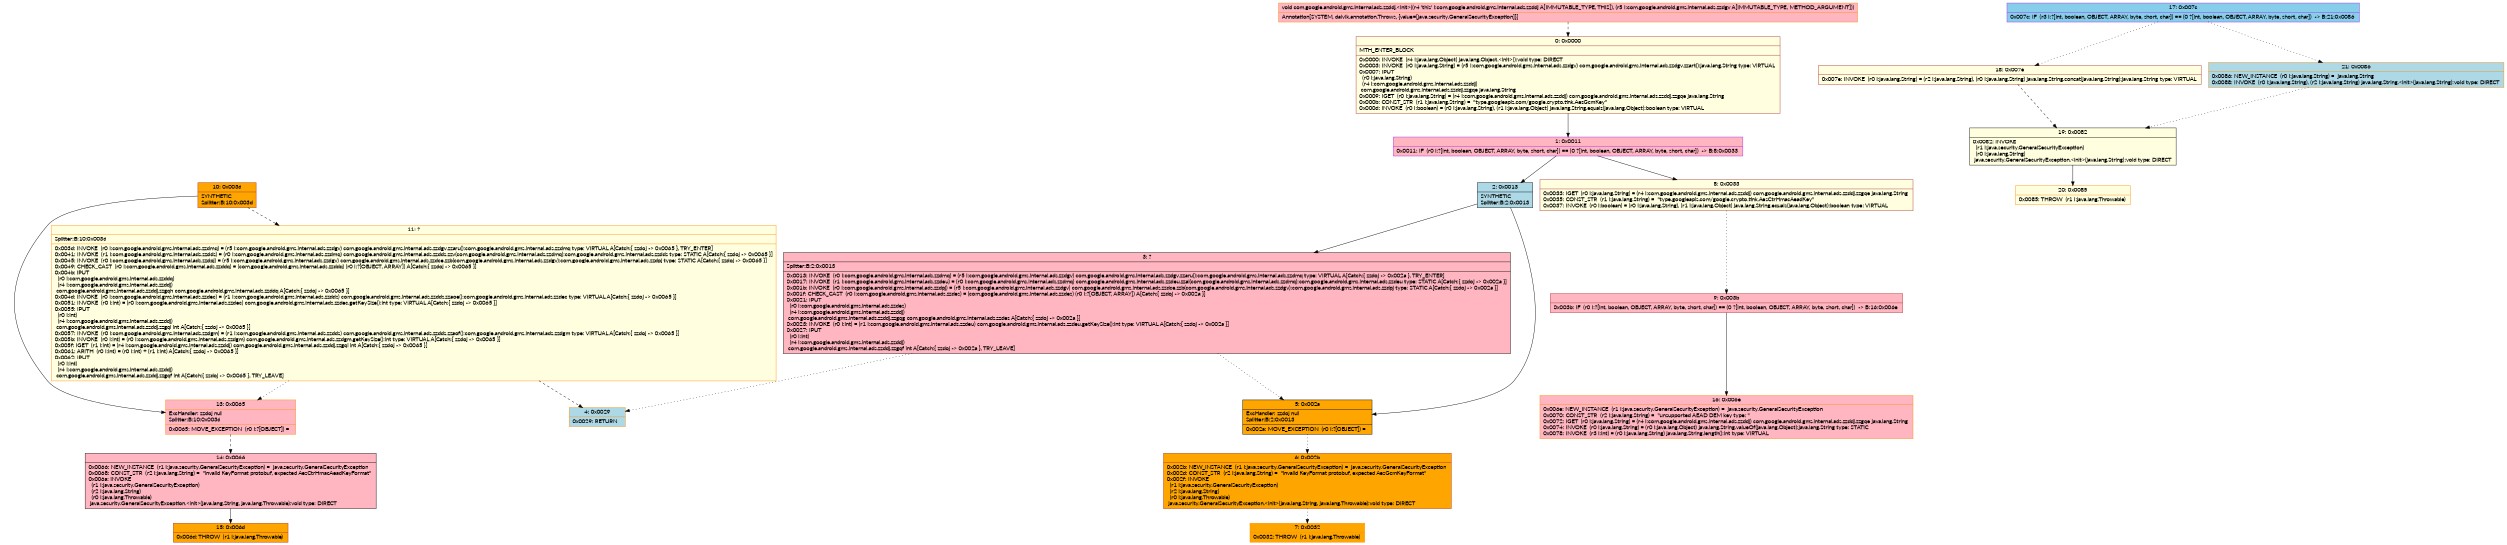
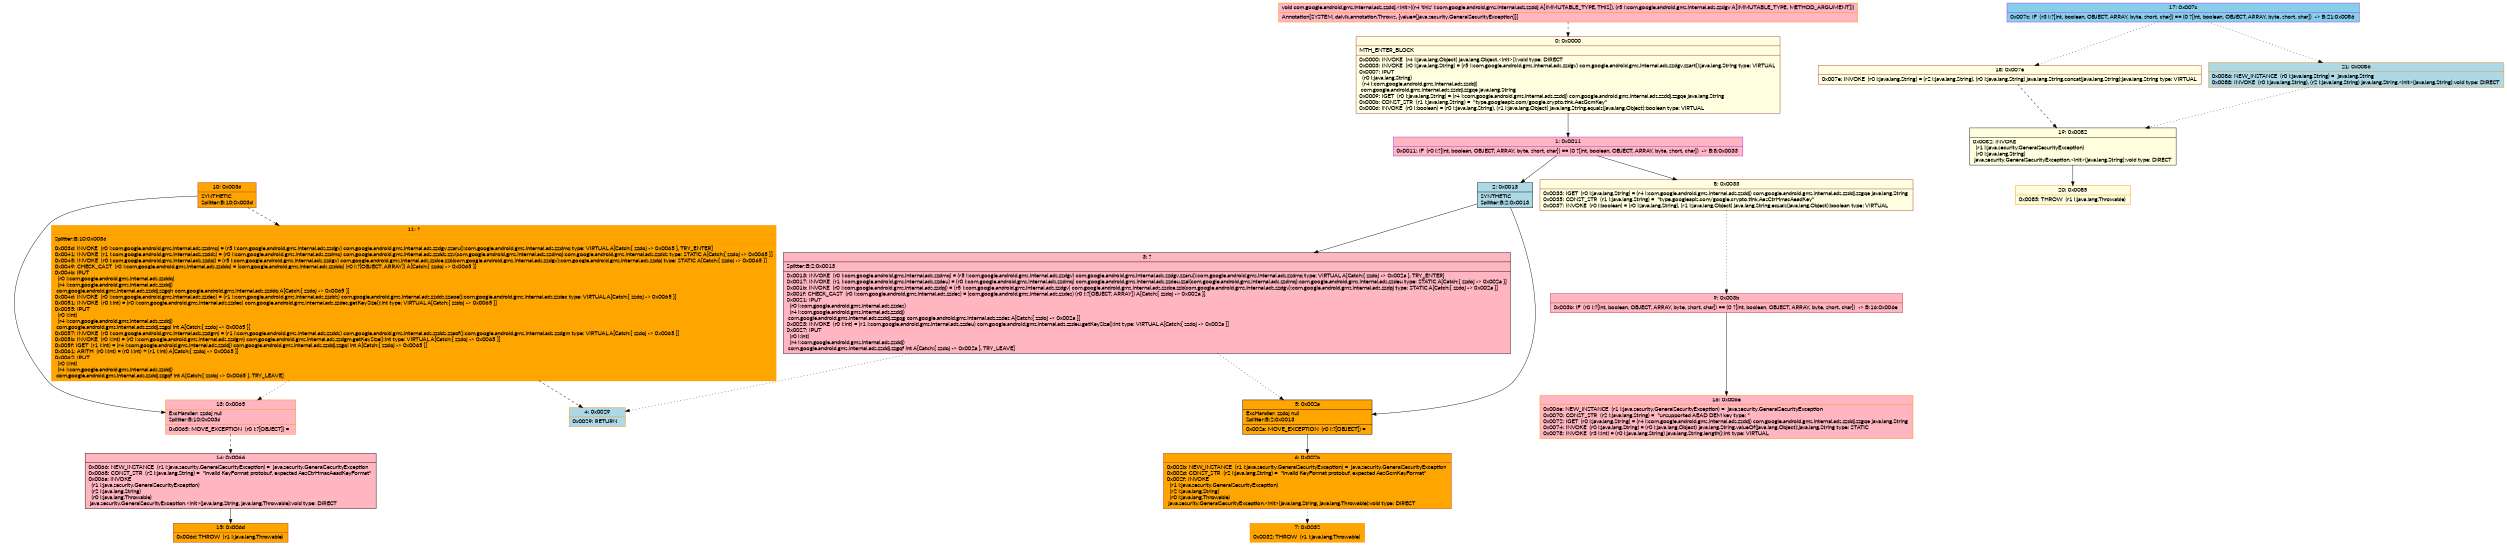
(414, 303) -> (414, 303)
(1307, 442) -> (1307, 442)
